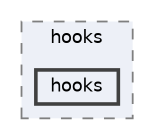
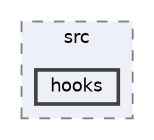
(77, 39) -> (77, 39)
